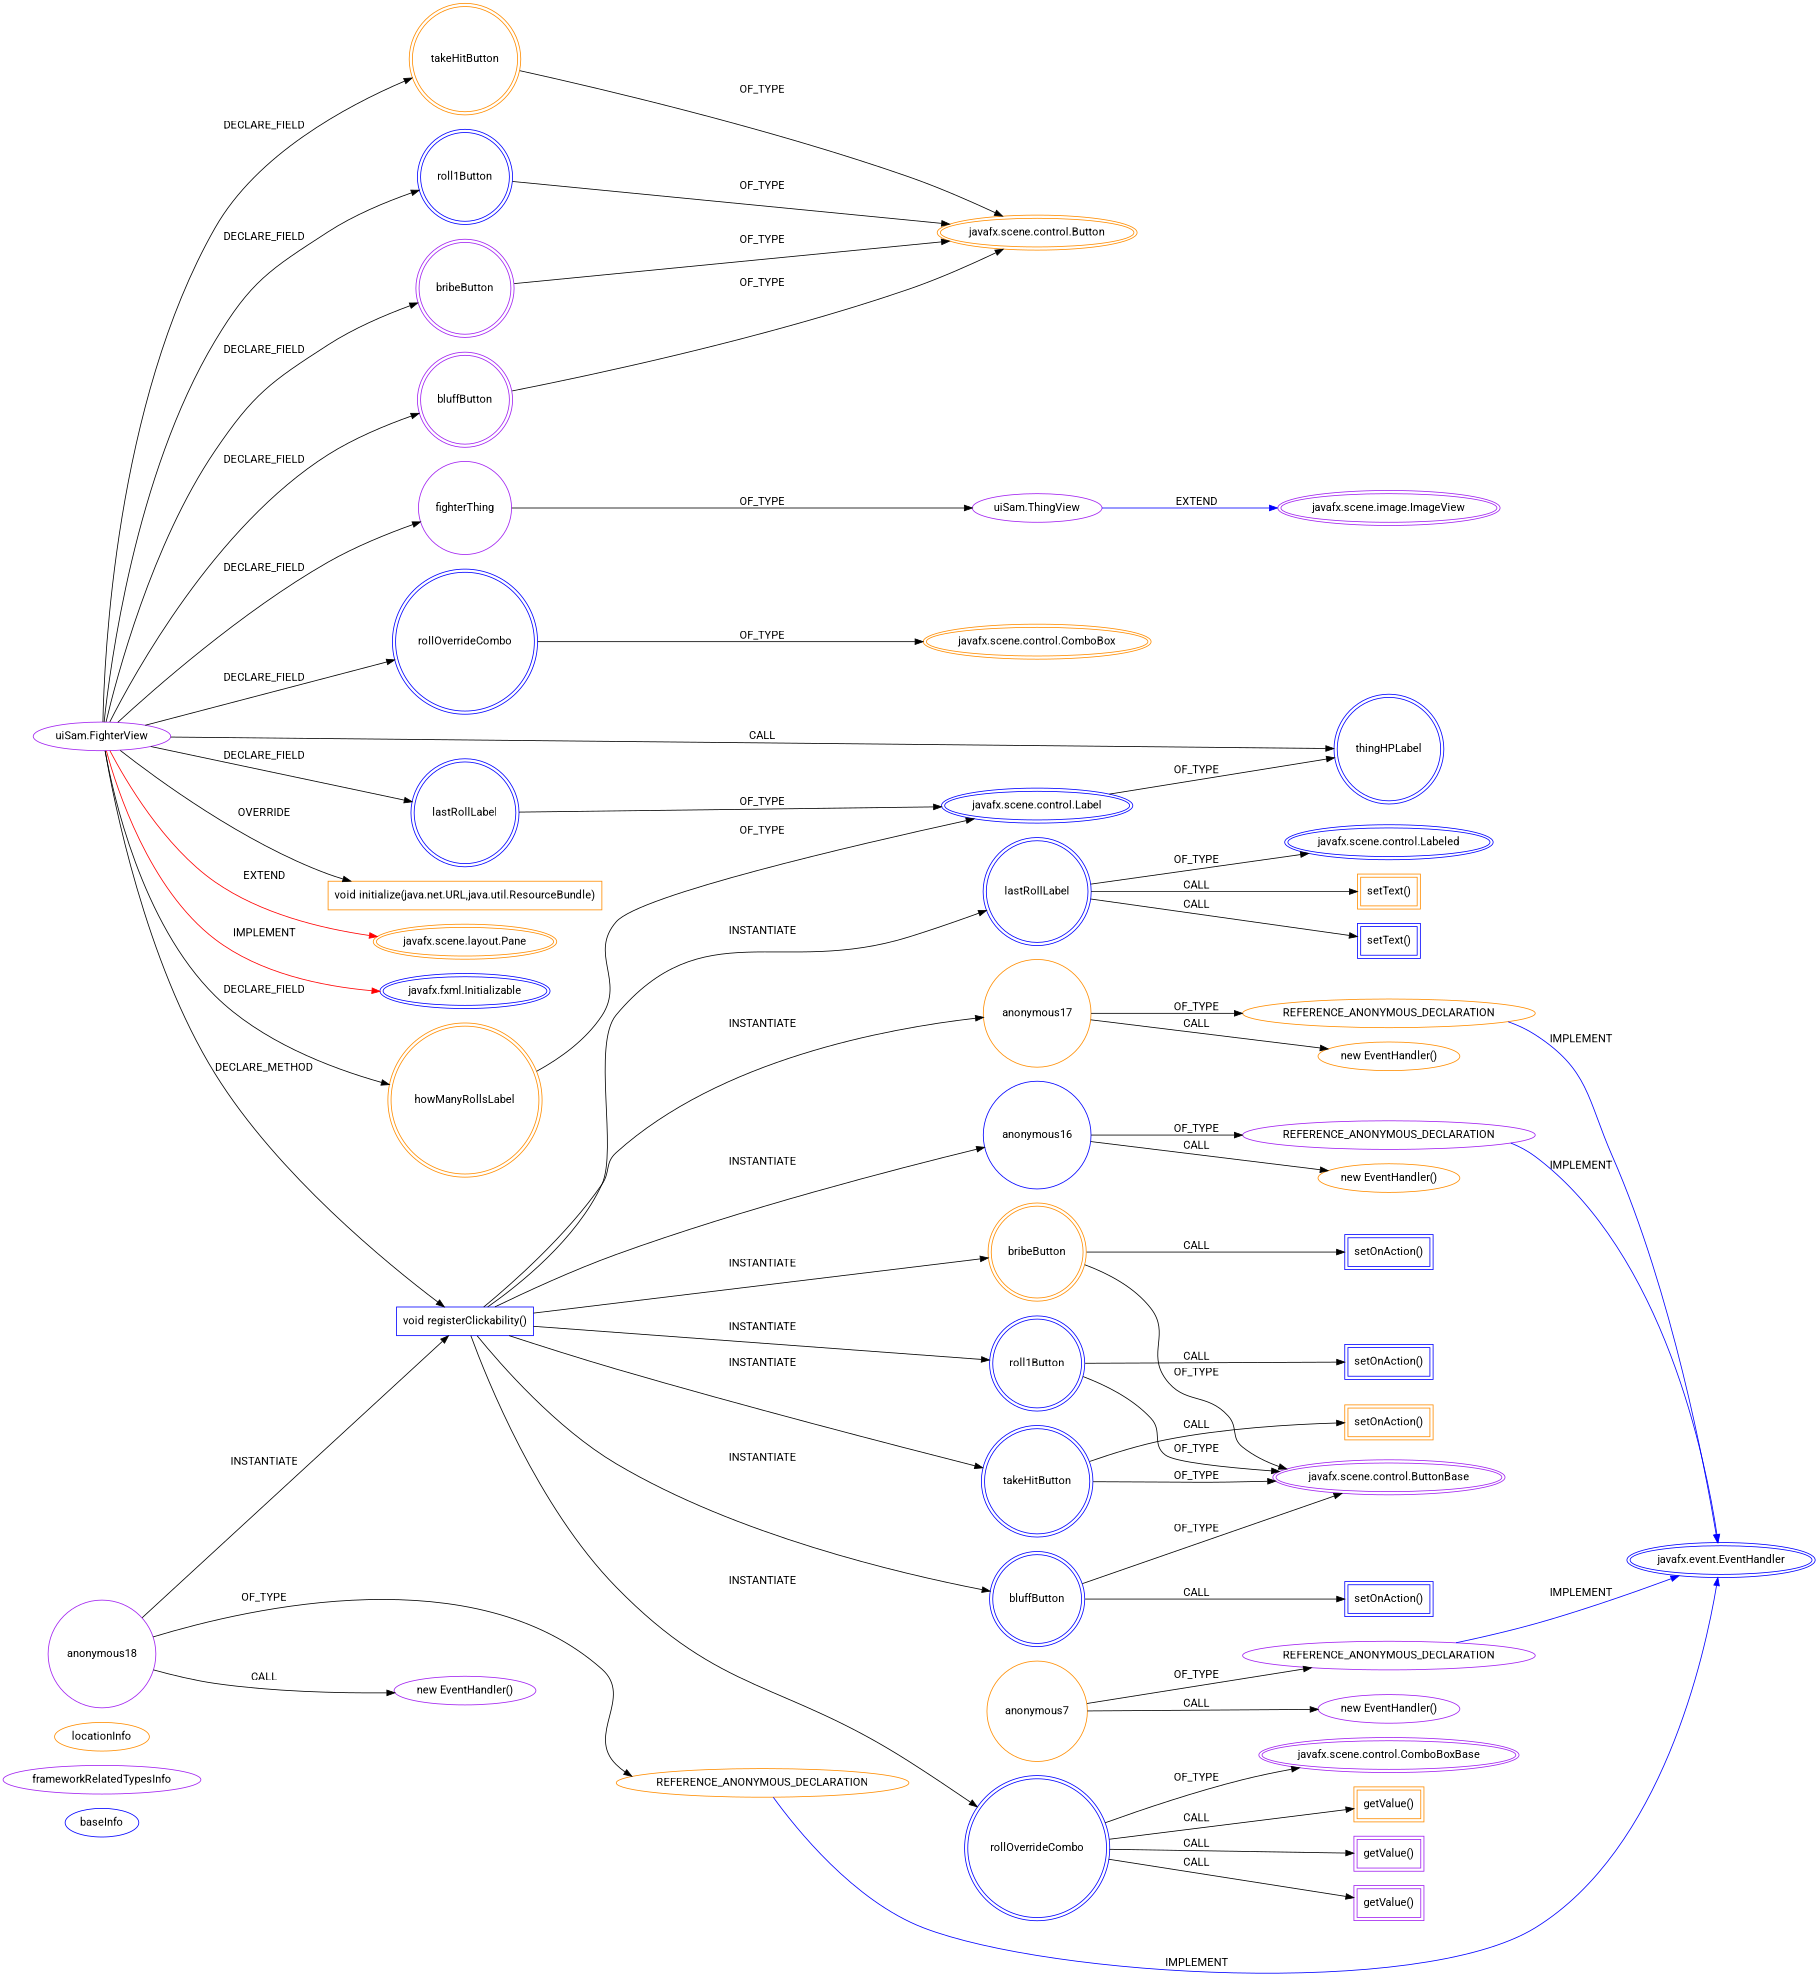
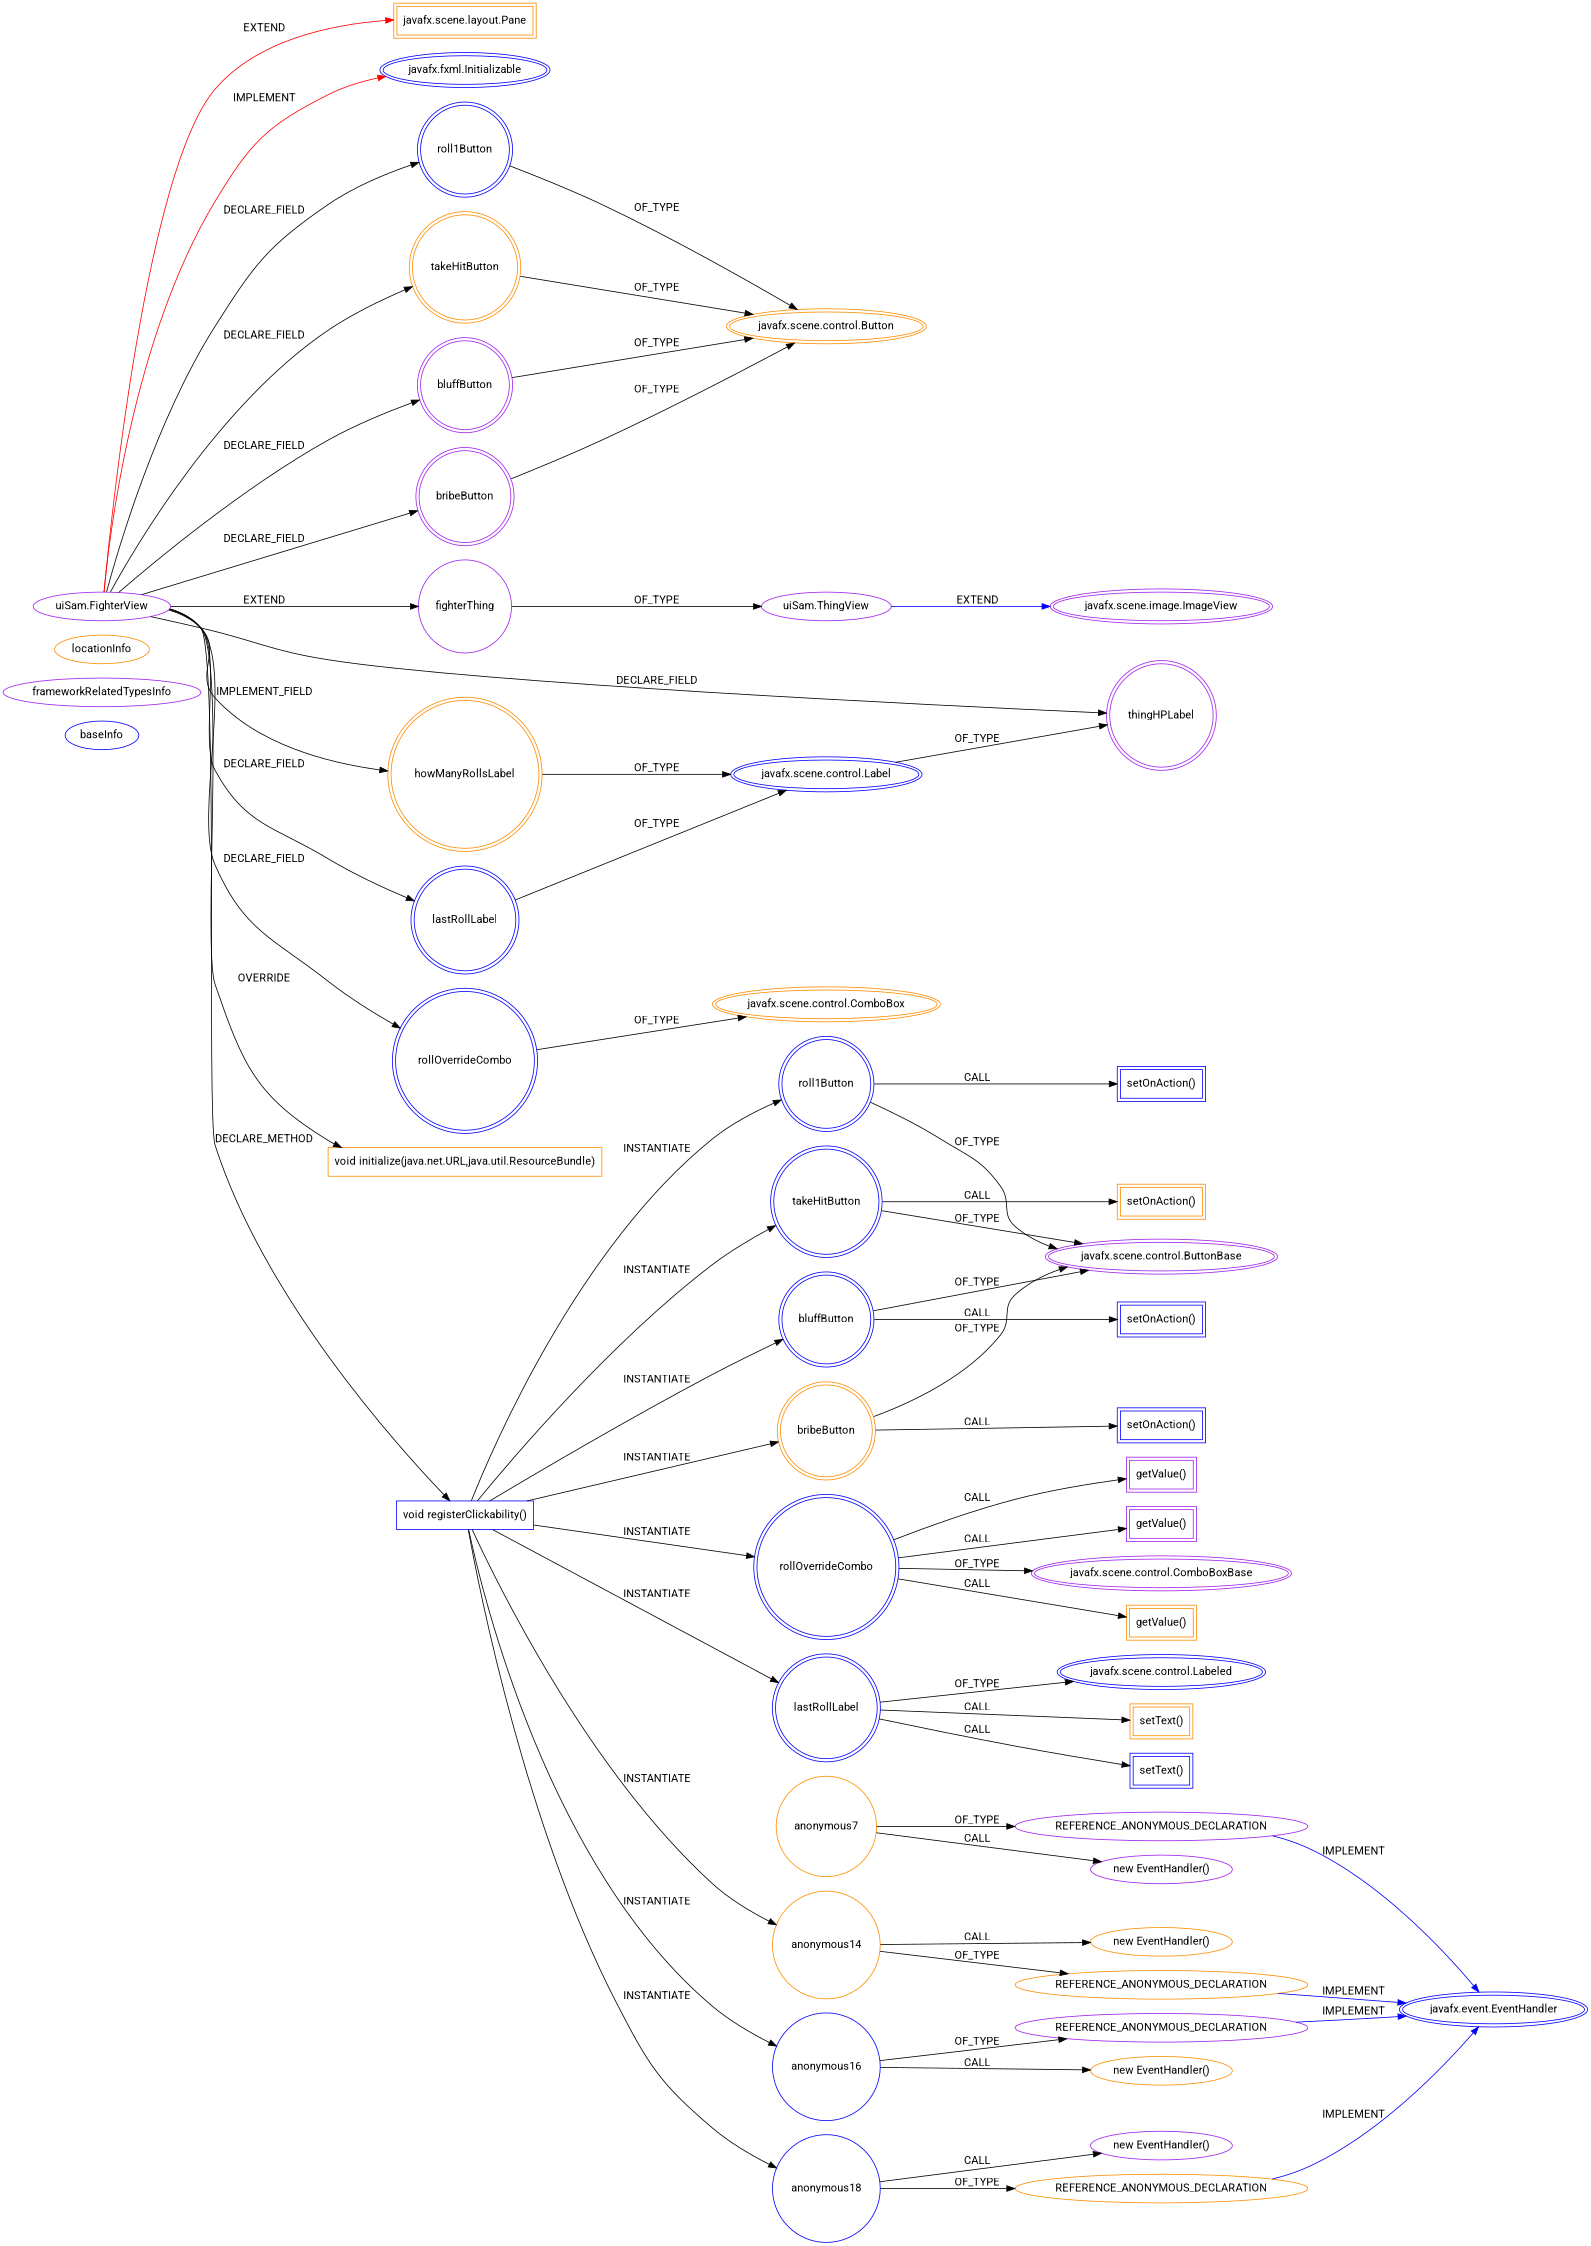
(264, 568) -> (264, 600)
(763, 736) -> (657, 681)
(1389, 749) -> (1161, 715)
(465, 942) -> (465, 21)
(264, 990) -> (264, 692)
(1037, 1013) -> (826, 1945)
(292, 1480) -> (563, 1879)
(102, 1654) -> (826, 2189)
